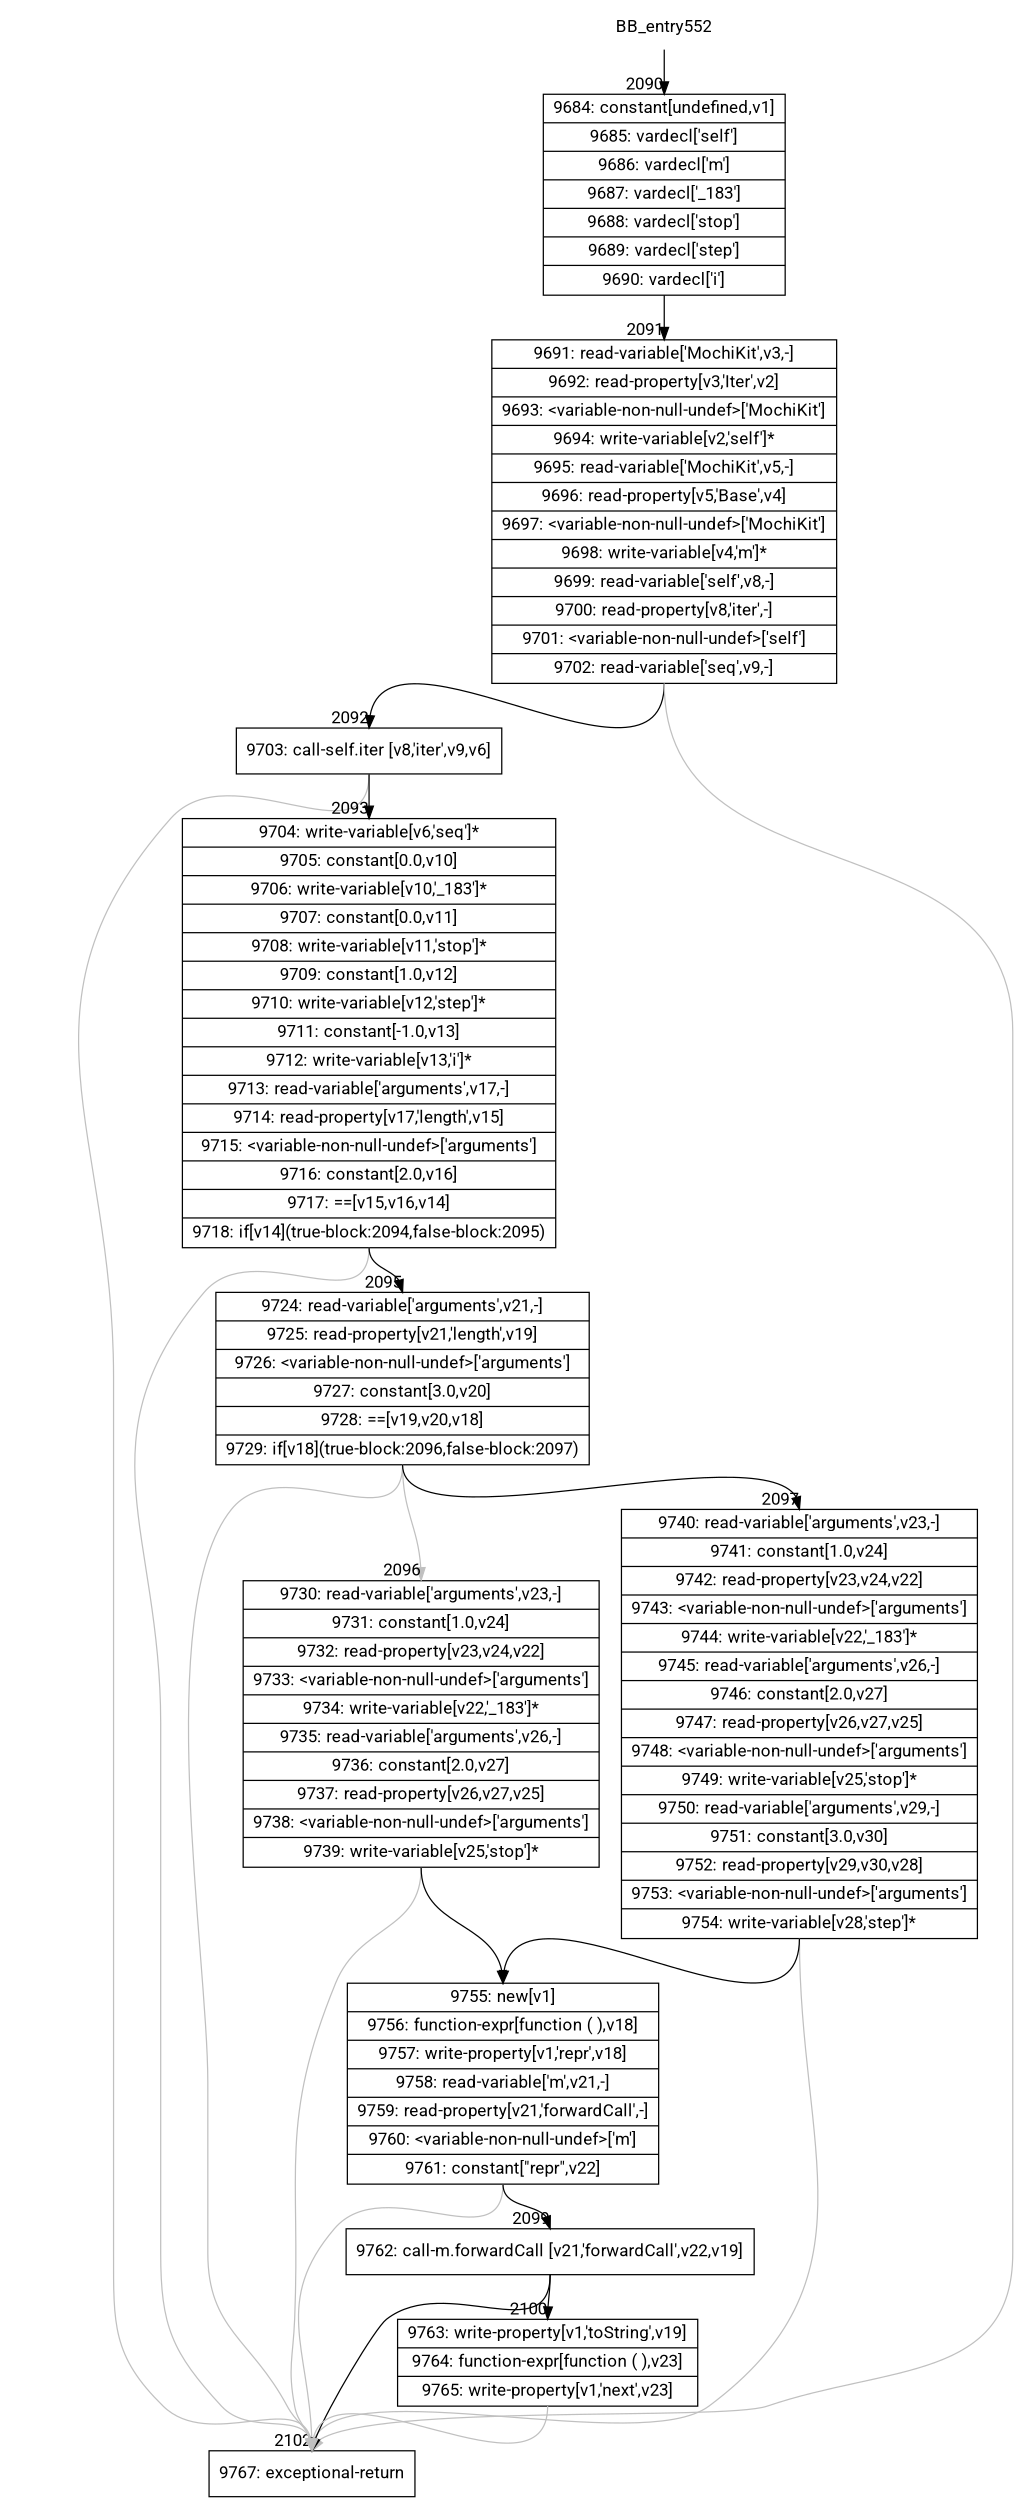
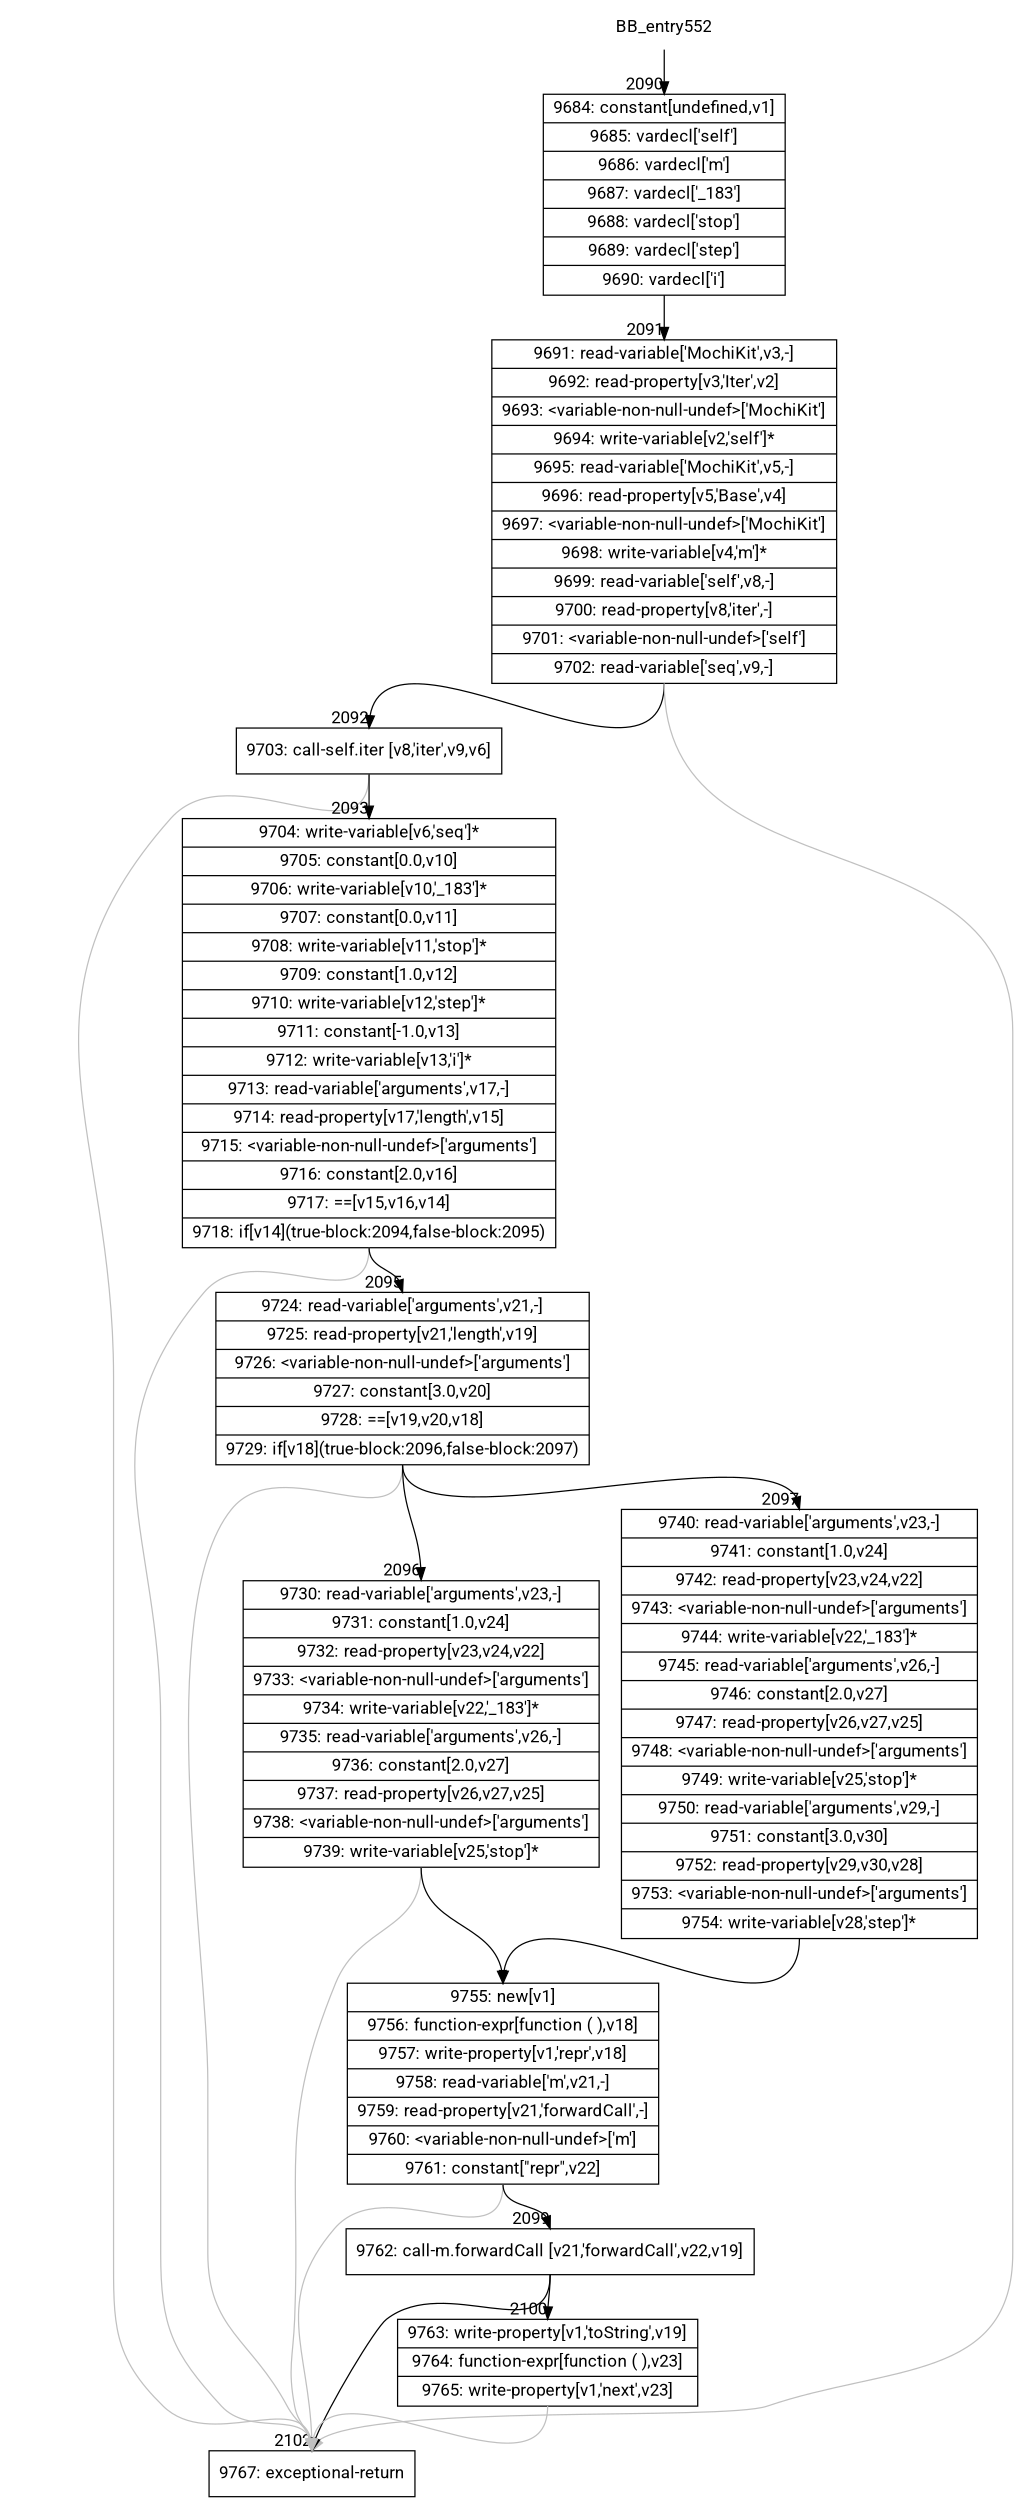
(410, 1516) -> (410, 1516)
(746, 2372) -> none
